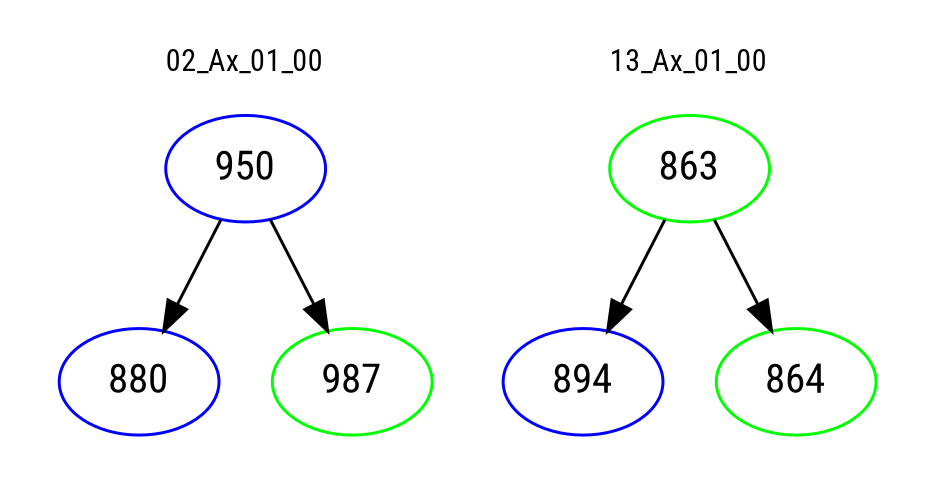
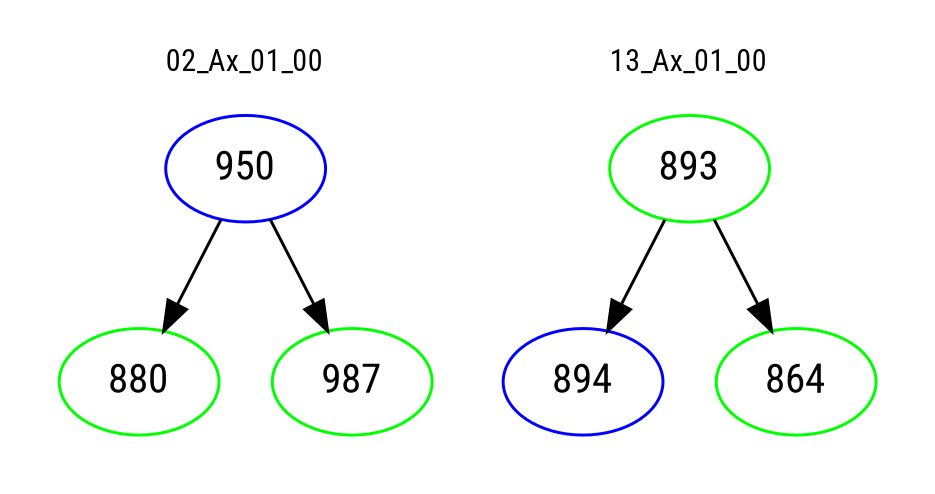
(690, 169) -> (690, 169)
(139, 382) -> (139, 382)
